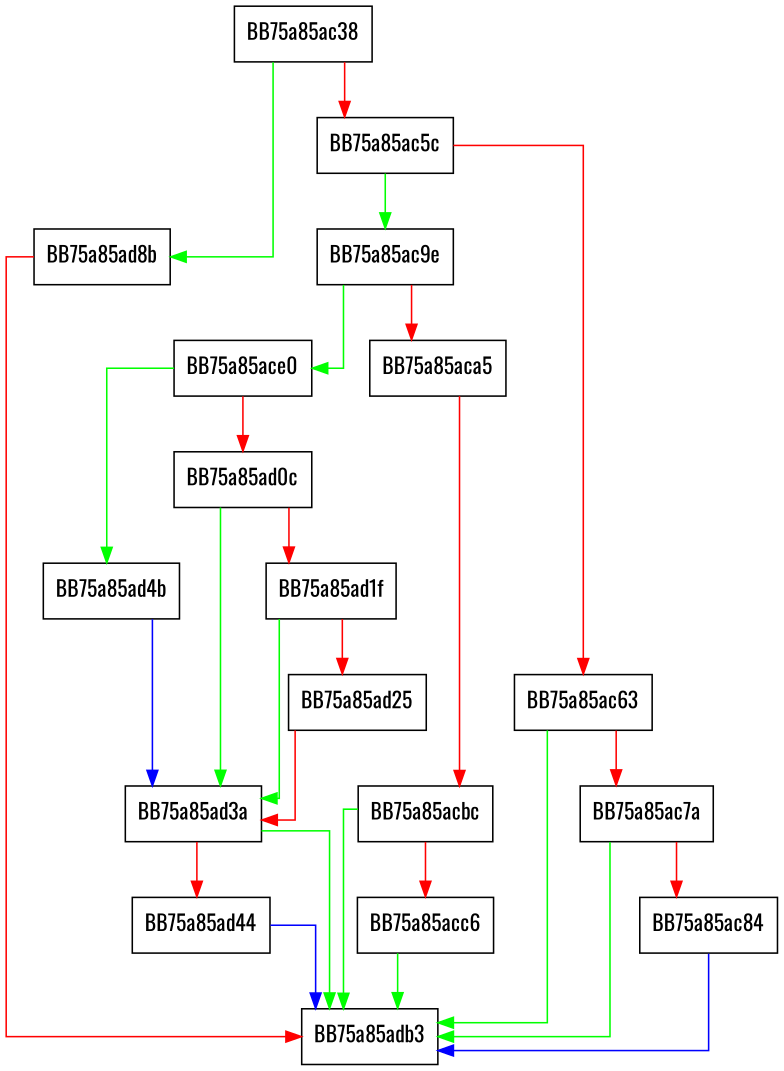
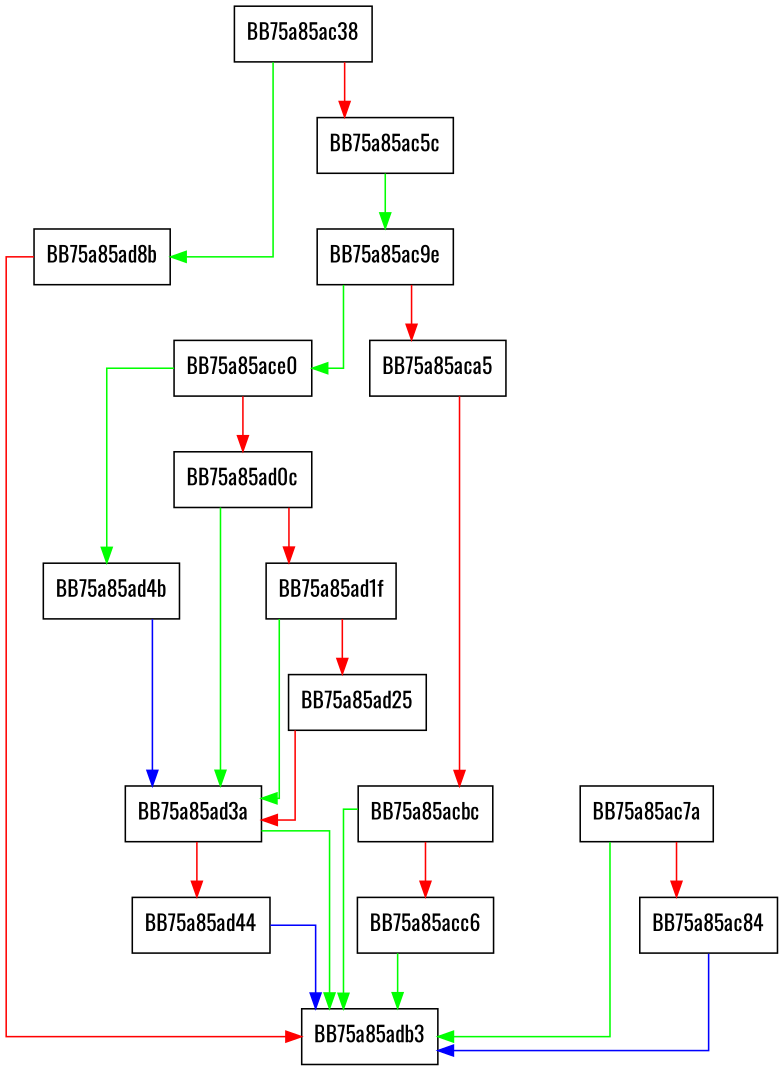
(583, 702) -> none
